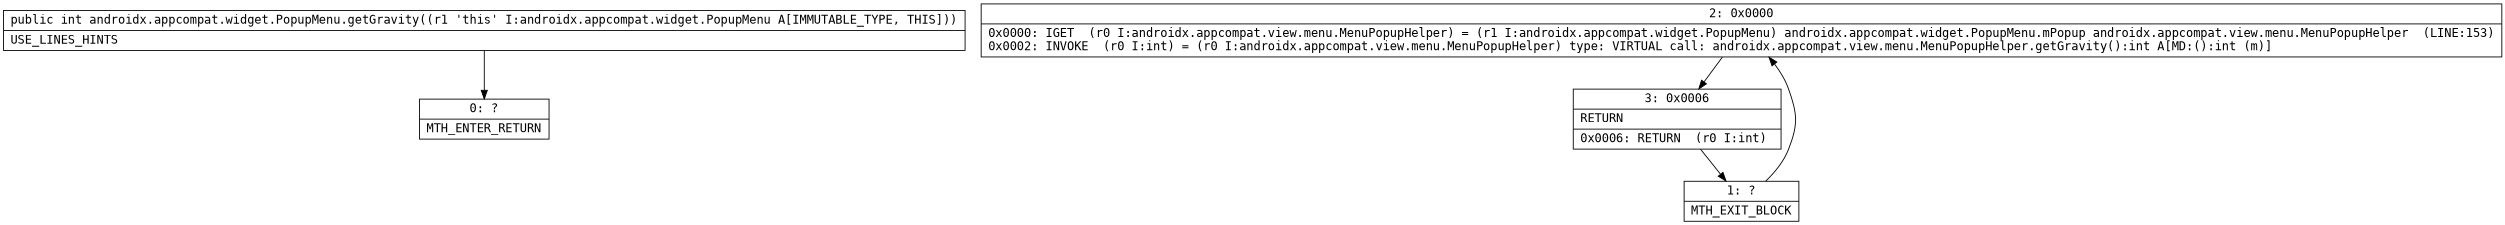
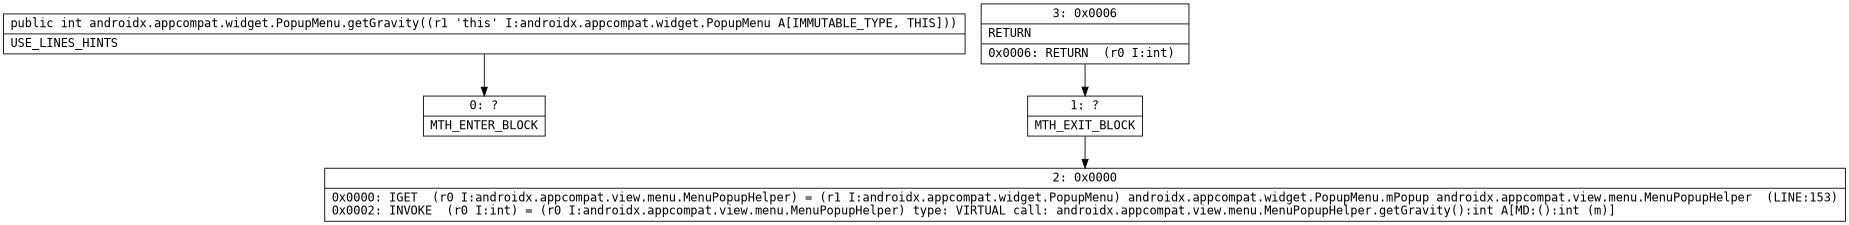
(1713, 69) -> none
(484, 129) -> (484, 126)
